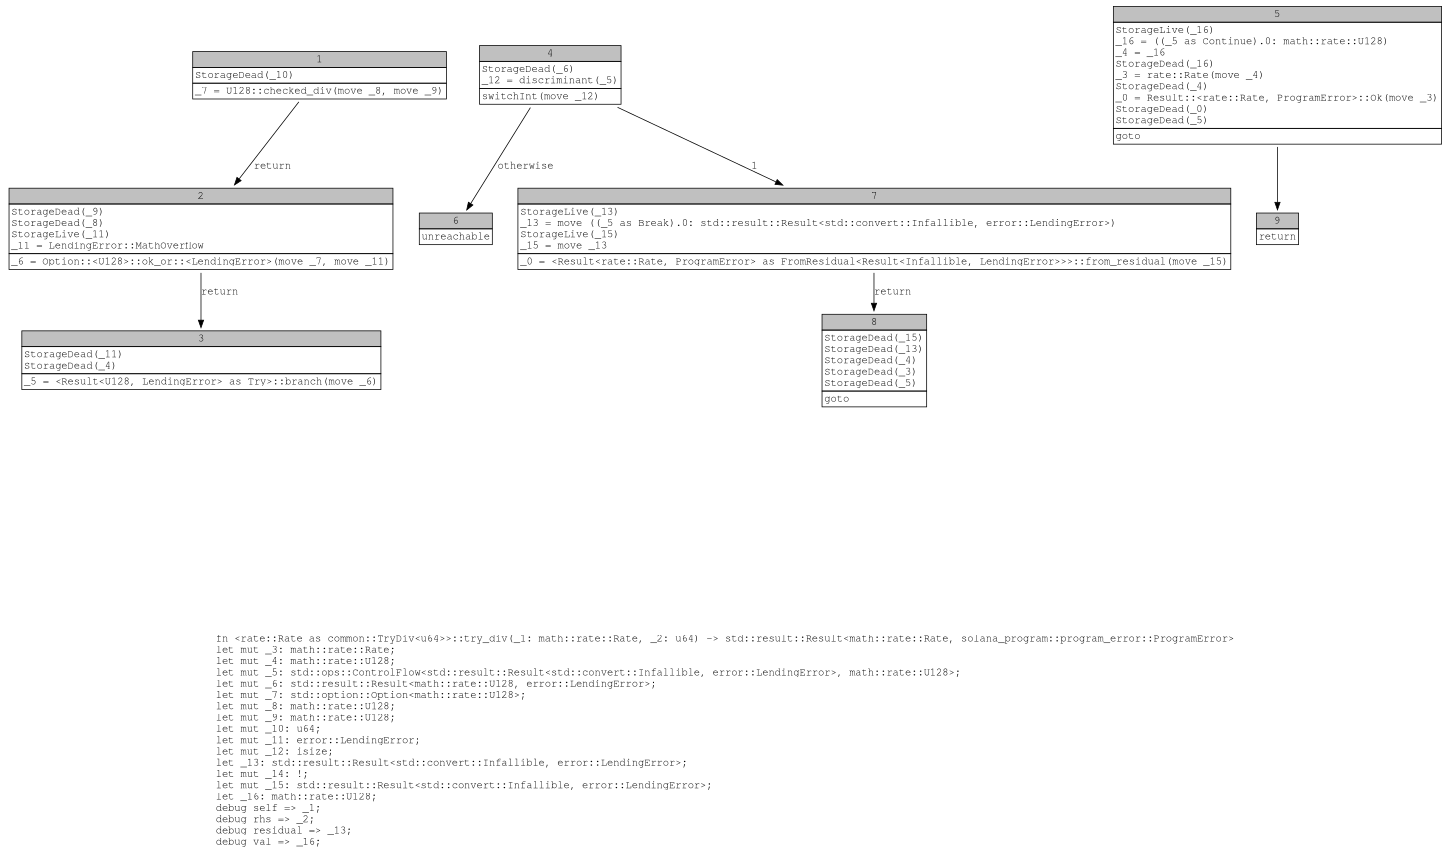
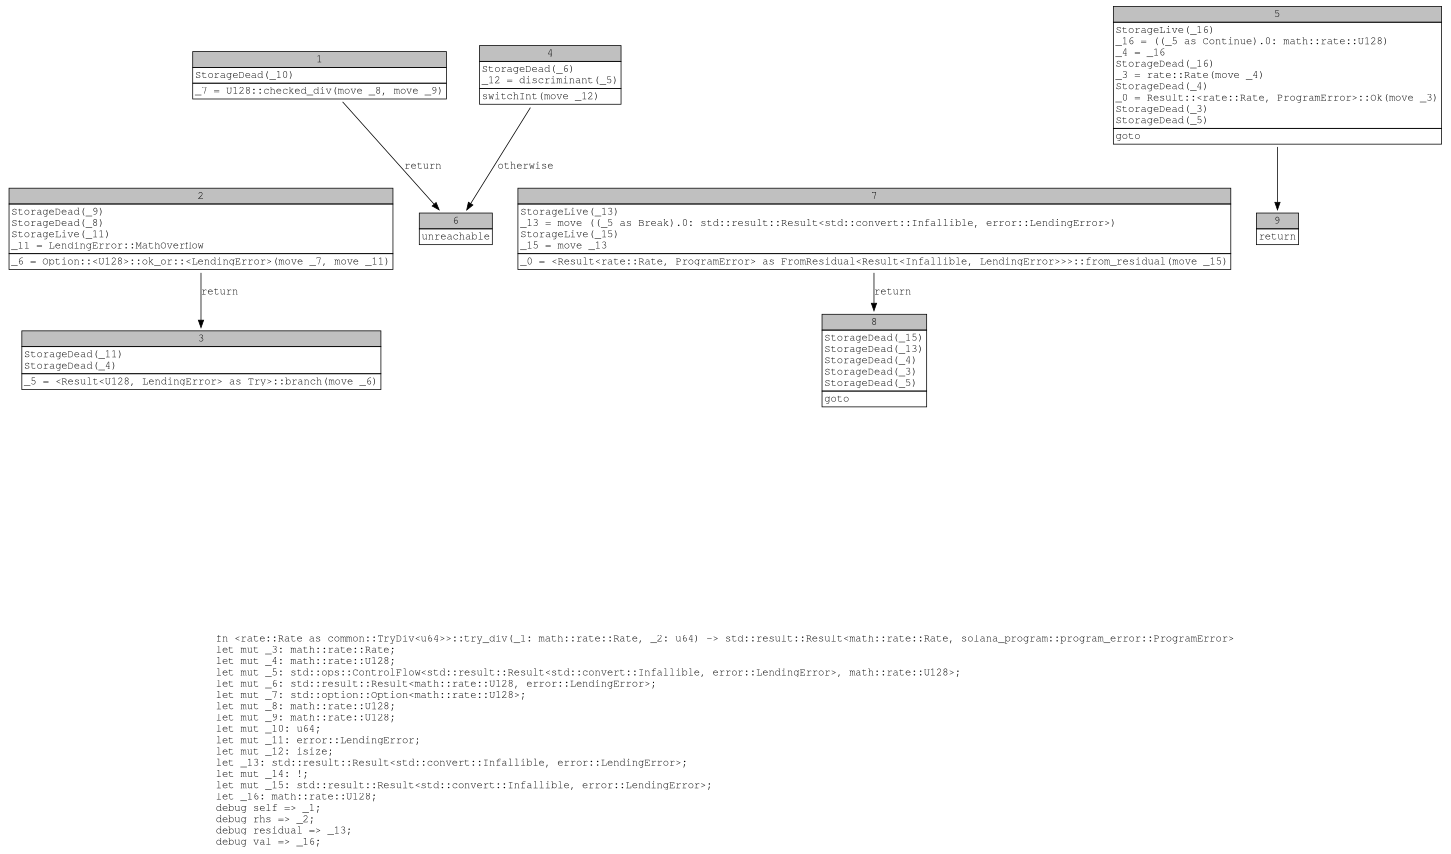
(1162, 109) -> (1162, 109)
(269, 140) -> (388, 153)
(697, 145) -> none
